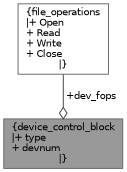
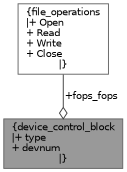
(90, 97) -> (90, 97)
